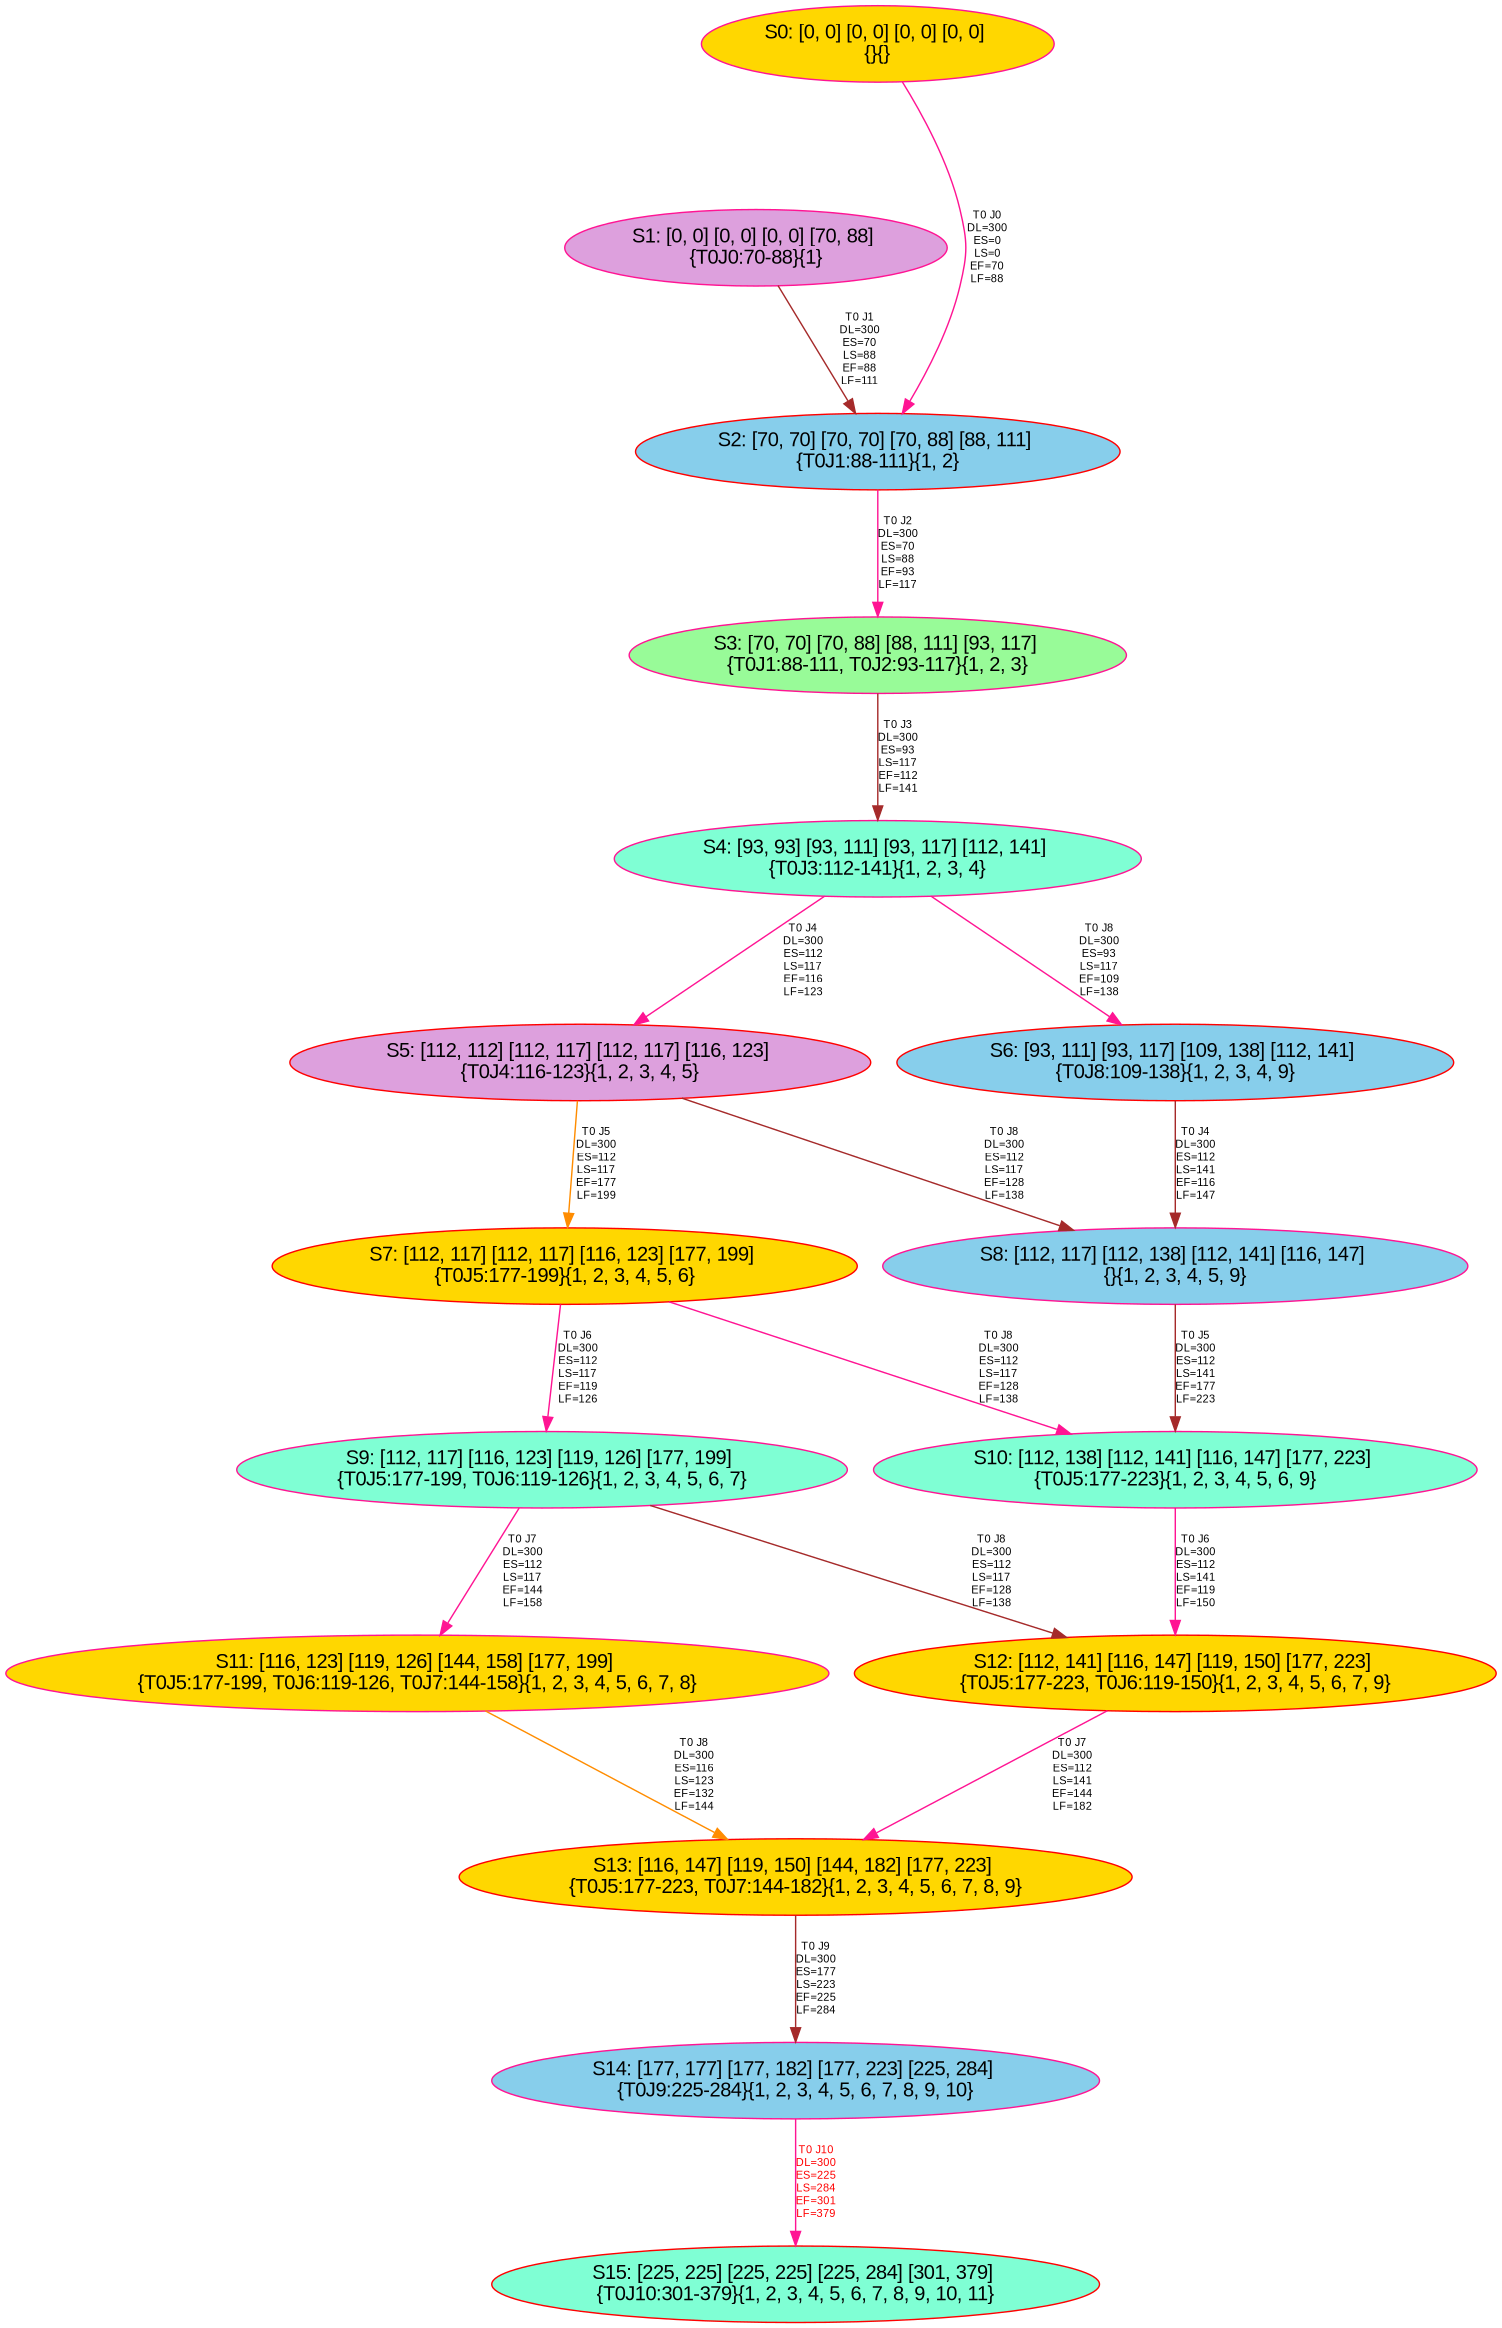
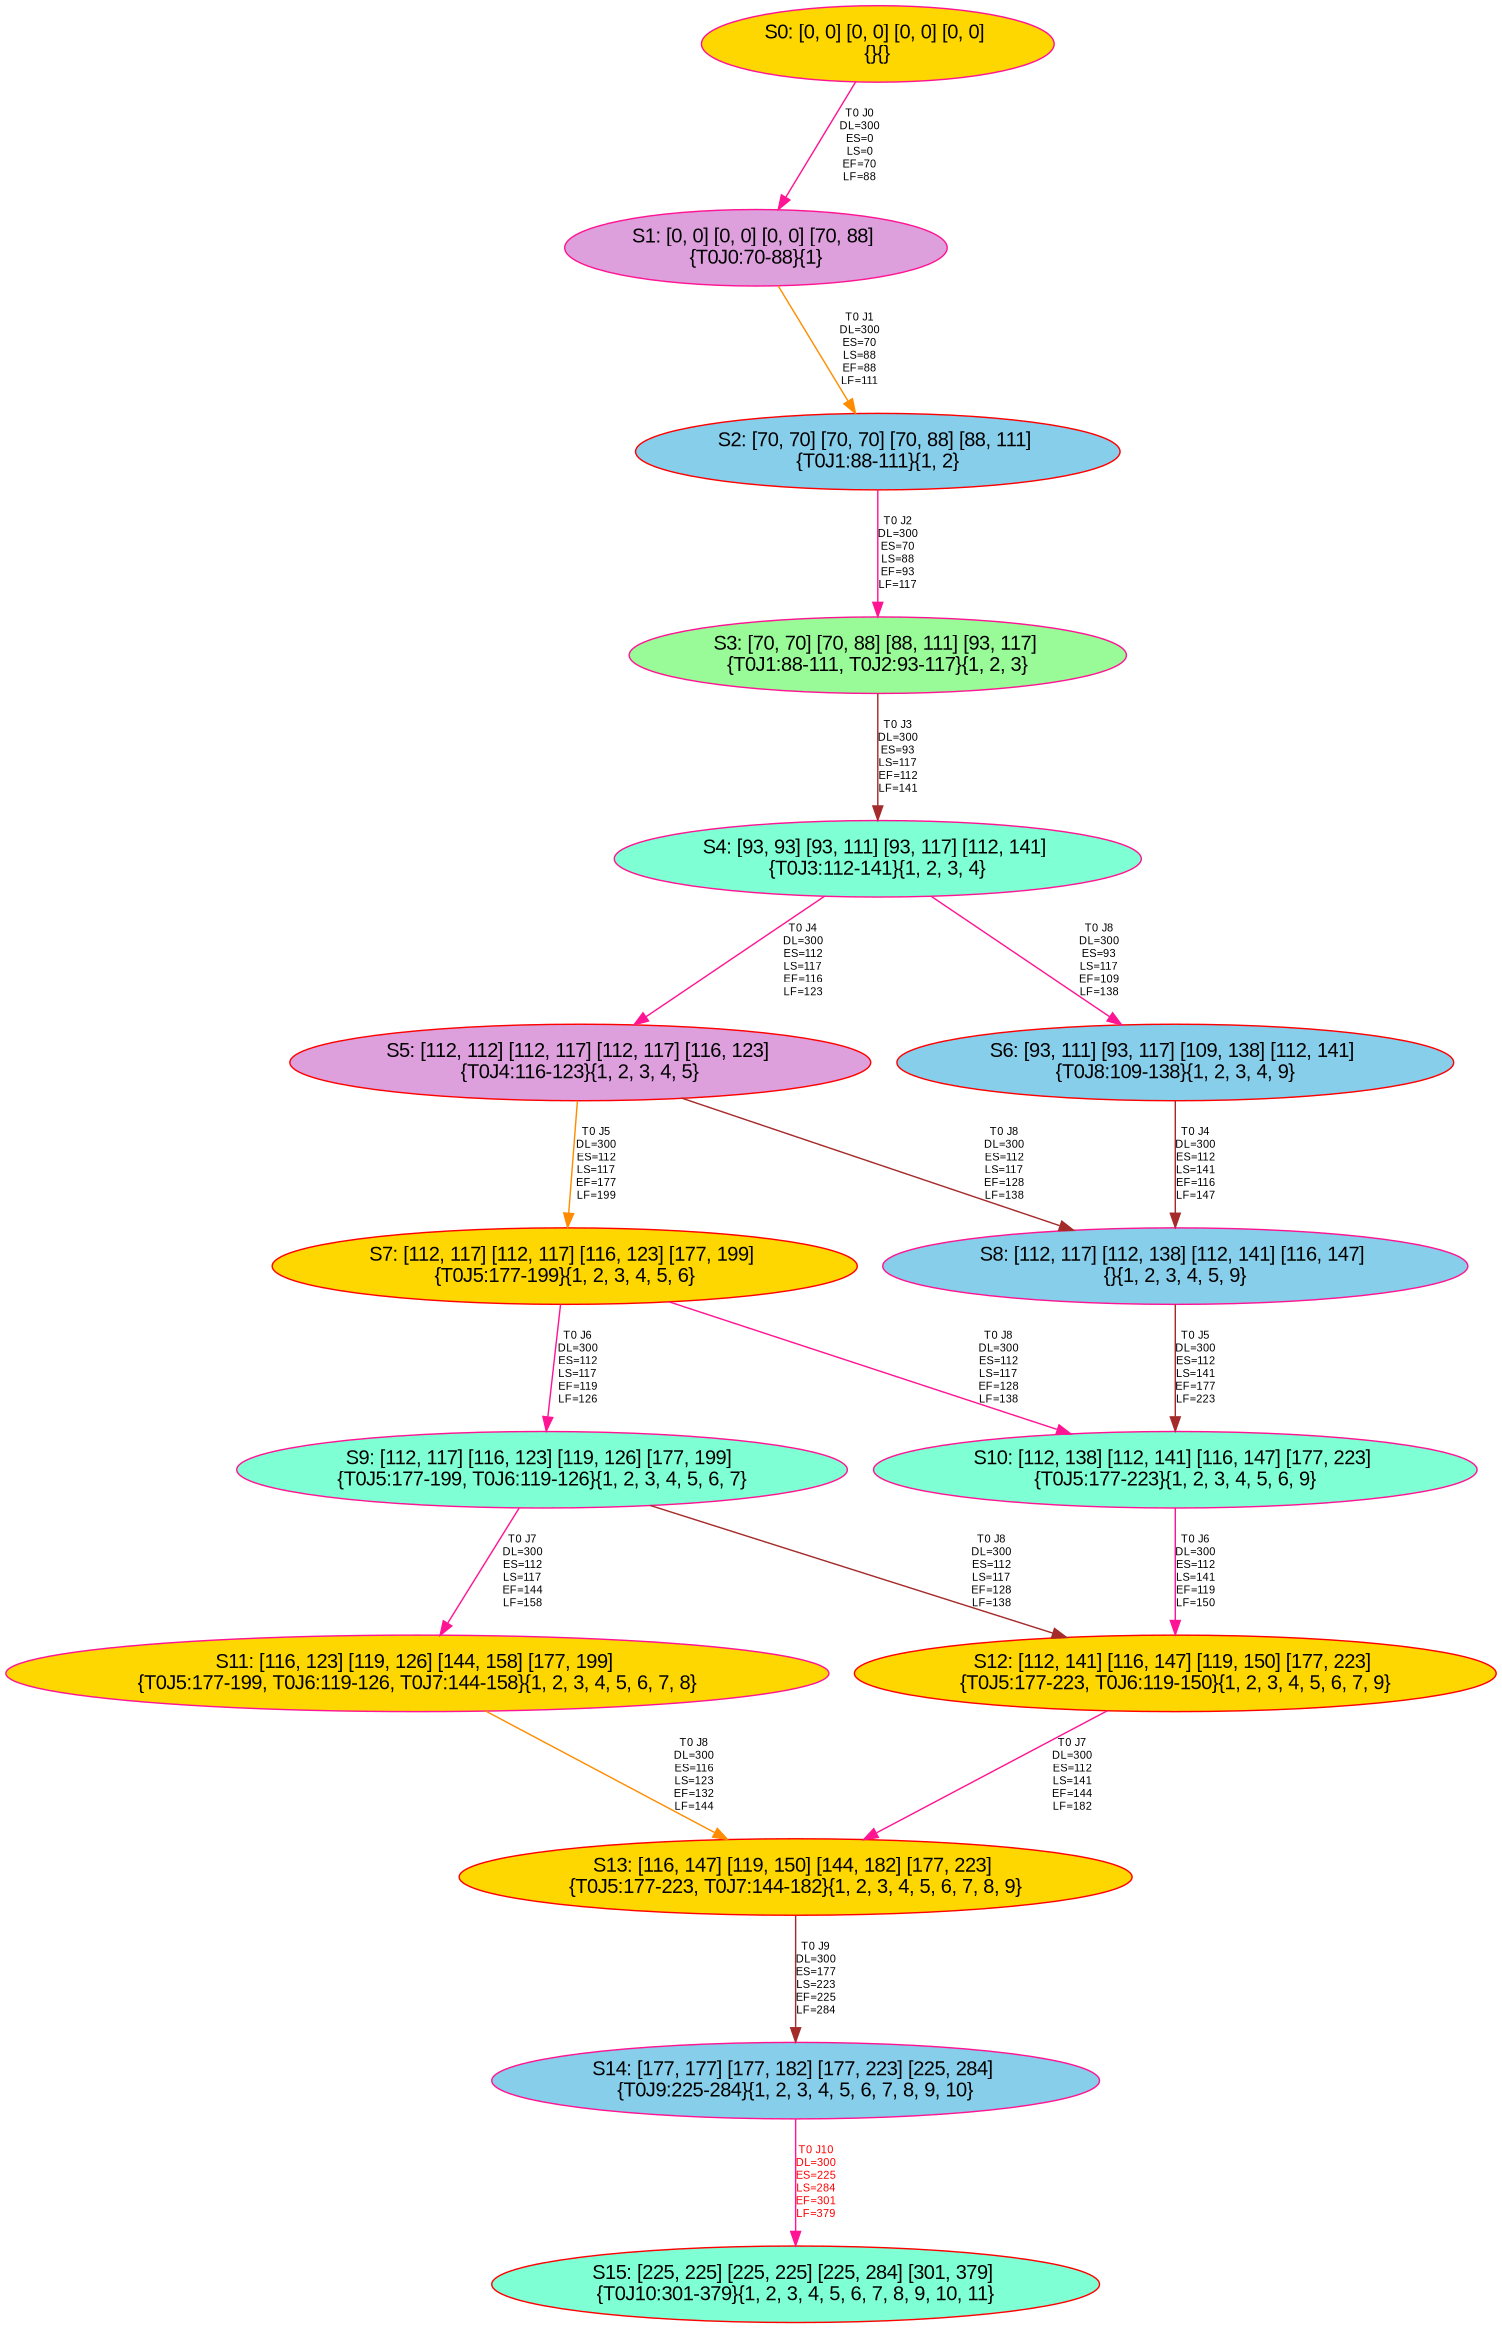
(966, 241) -> (821, 139)
(813, 343) -> (813, 343)
